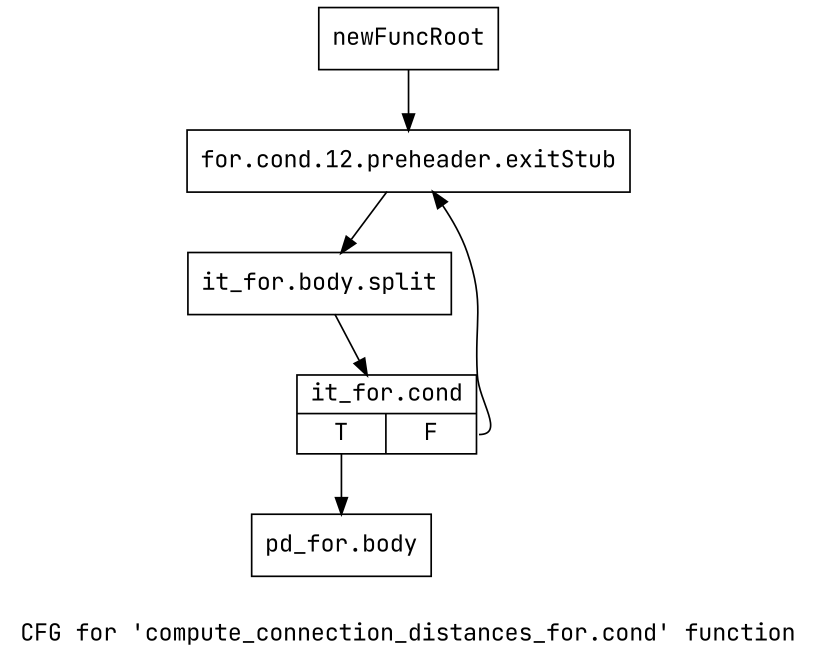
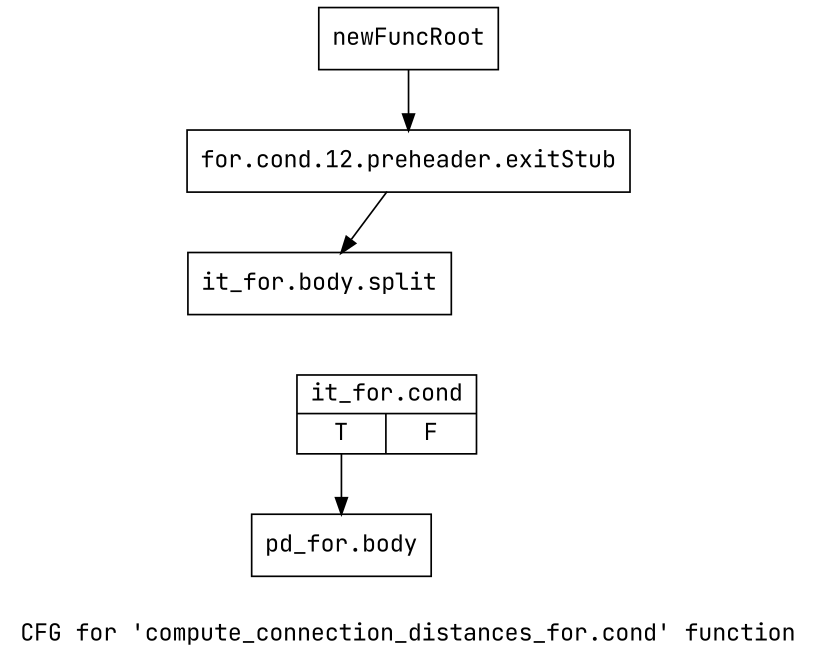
(478, 321) -> none
(347, 337) -> none
